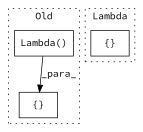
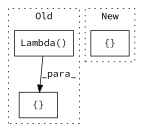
(110, 17) -> (110, 17)
